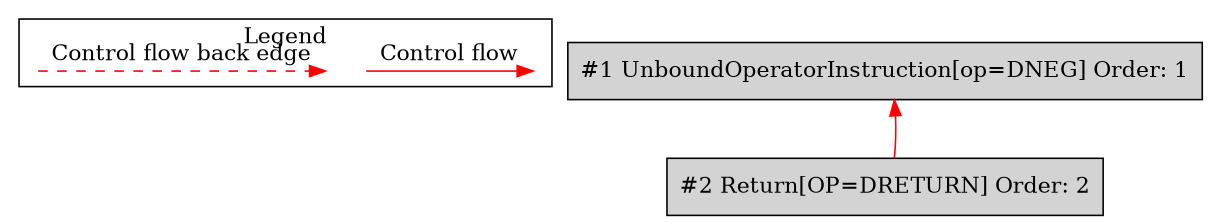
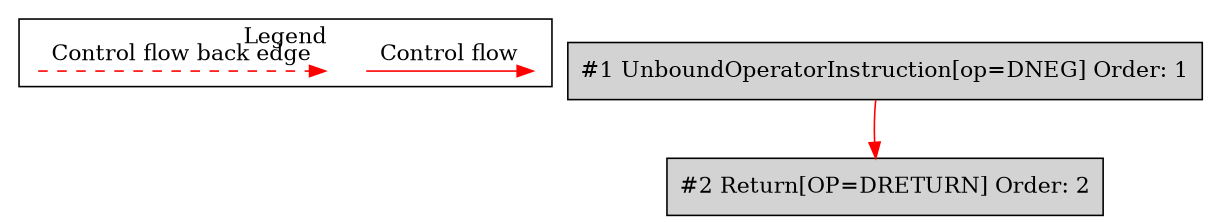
(896, 137) -> (874, 121)
